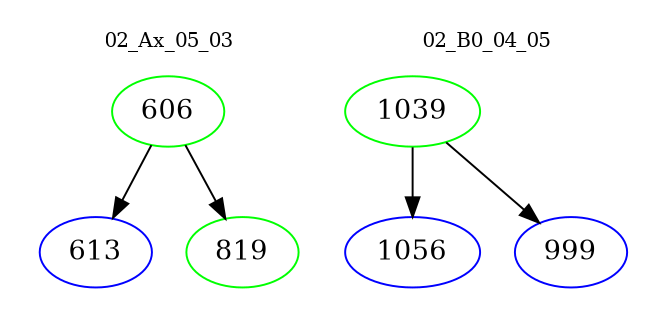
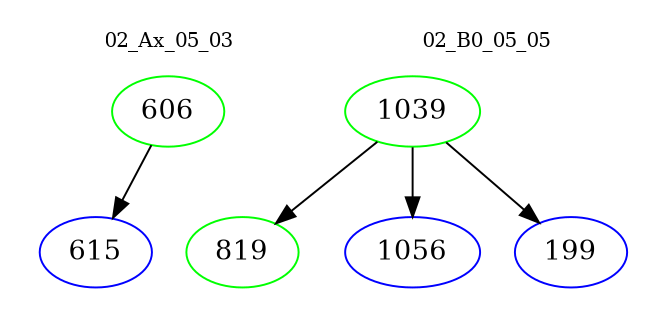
(487, 42) -> (487, 42)
(201, 173) -> (343, 169)
(96, 252) -> (96, 252)
(571, 252) -> (571, 252)
